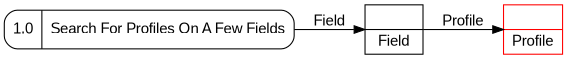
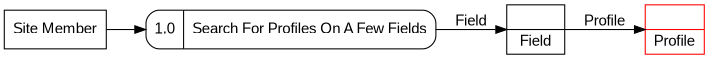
none -> (55, 30)
